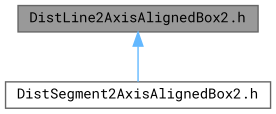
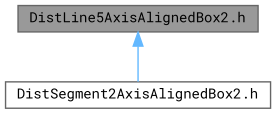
(138, 19) -> (138, 19)
